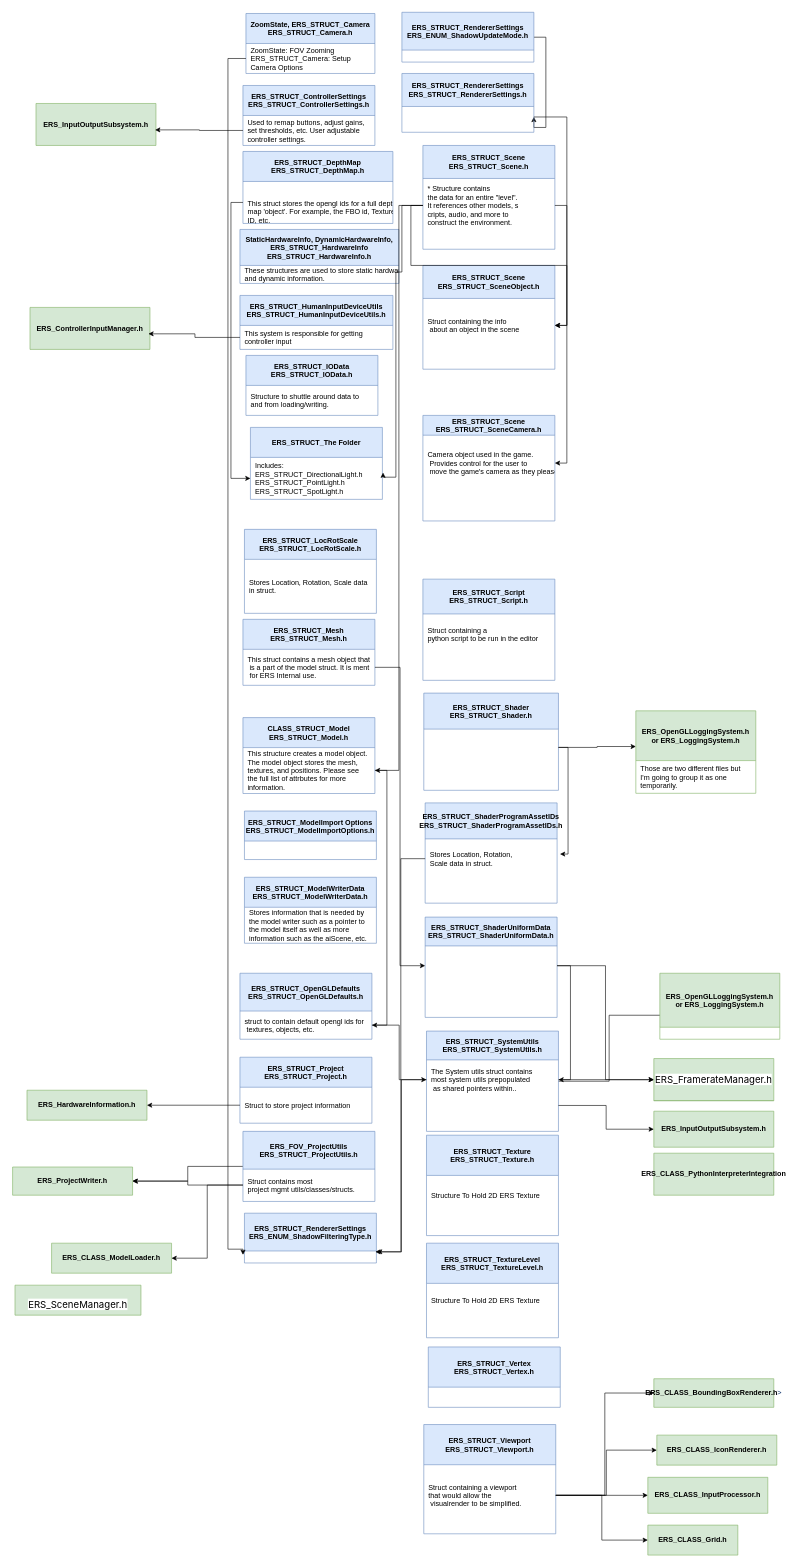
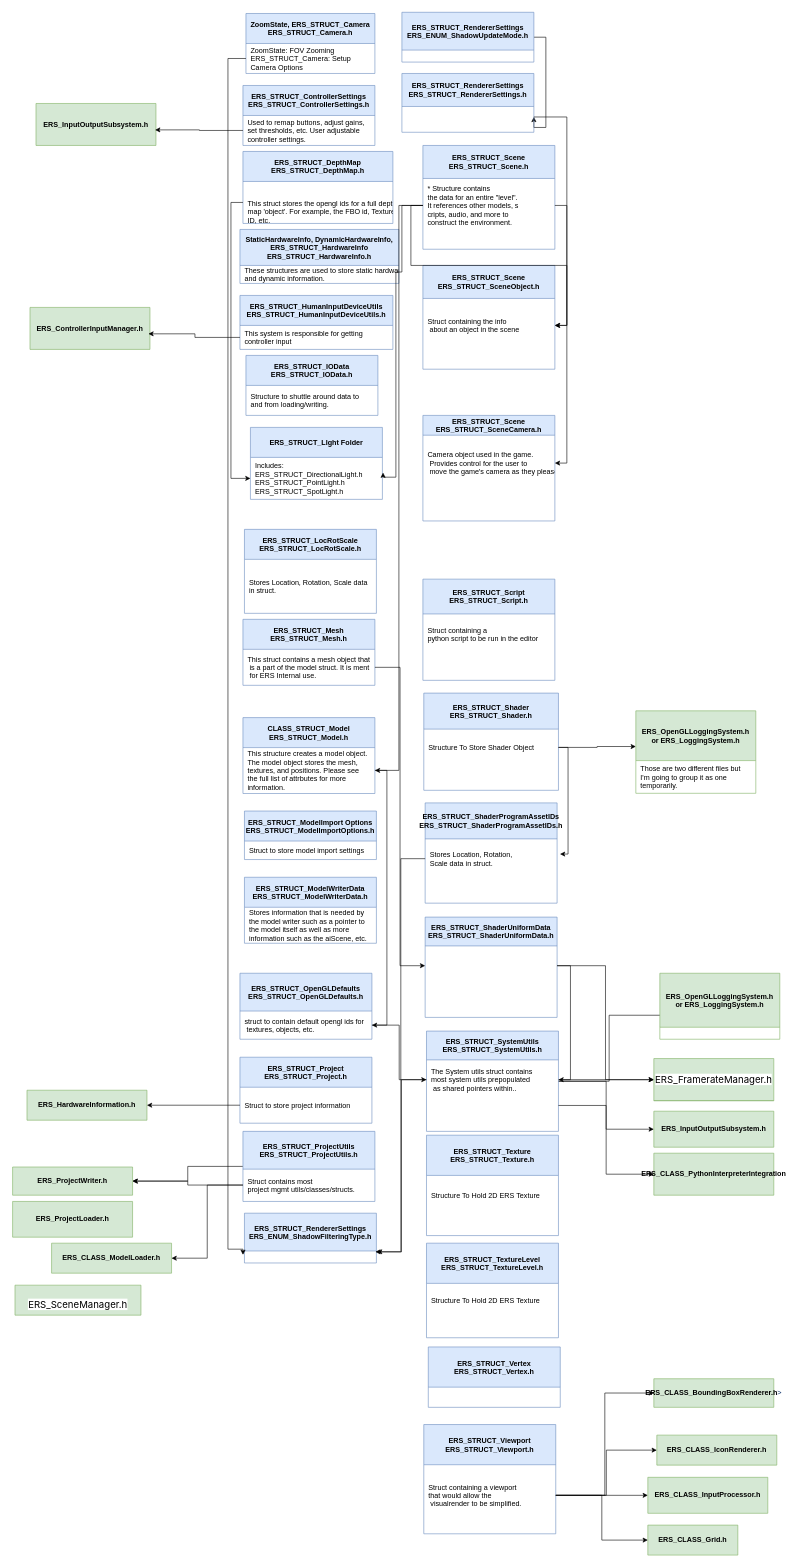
(316, 443) -> (316, 443)
none -> (491, 748)
none -> (310, 850)
(308, 1147) -> (308, 1147)
none -> (626, 1175)
none -> (72, 1220)
